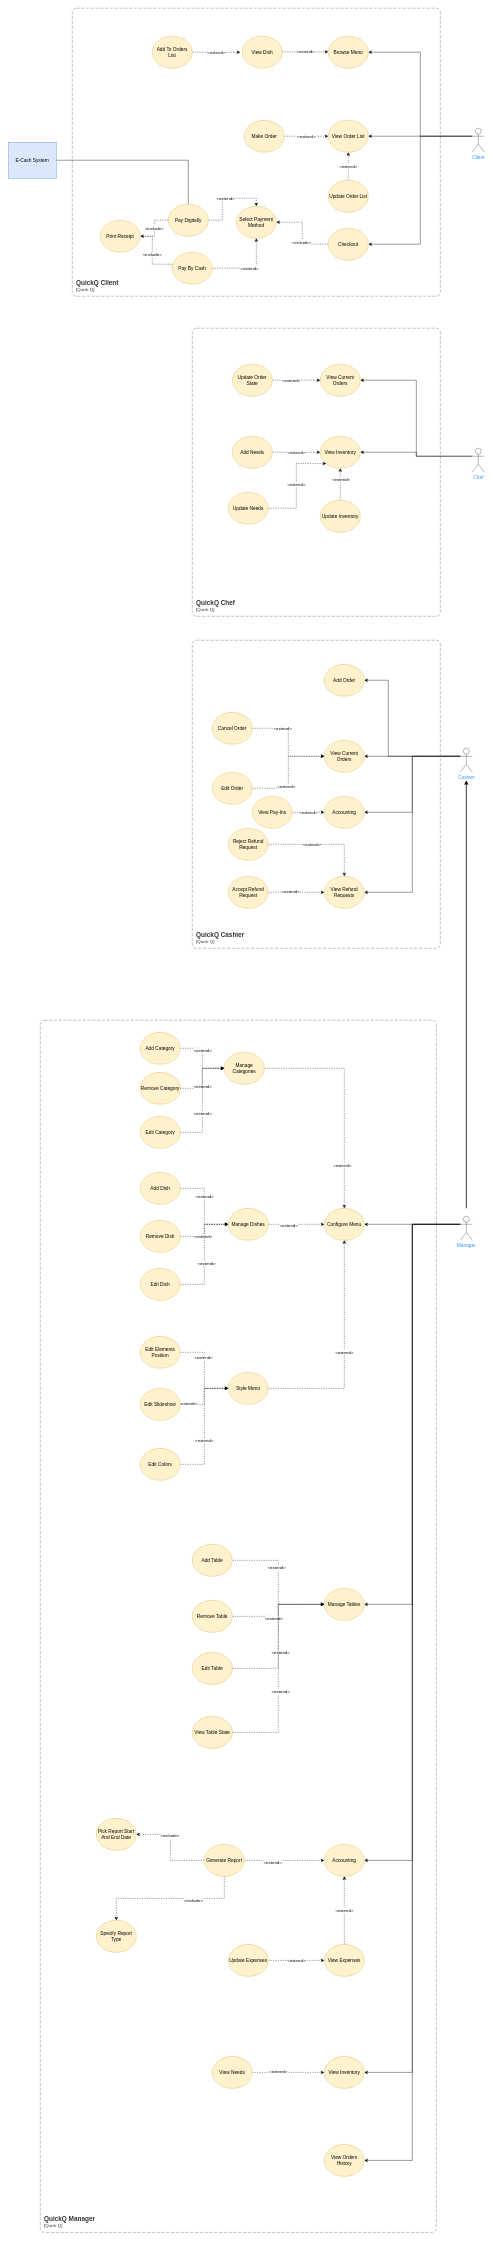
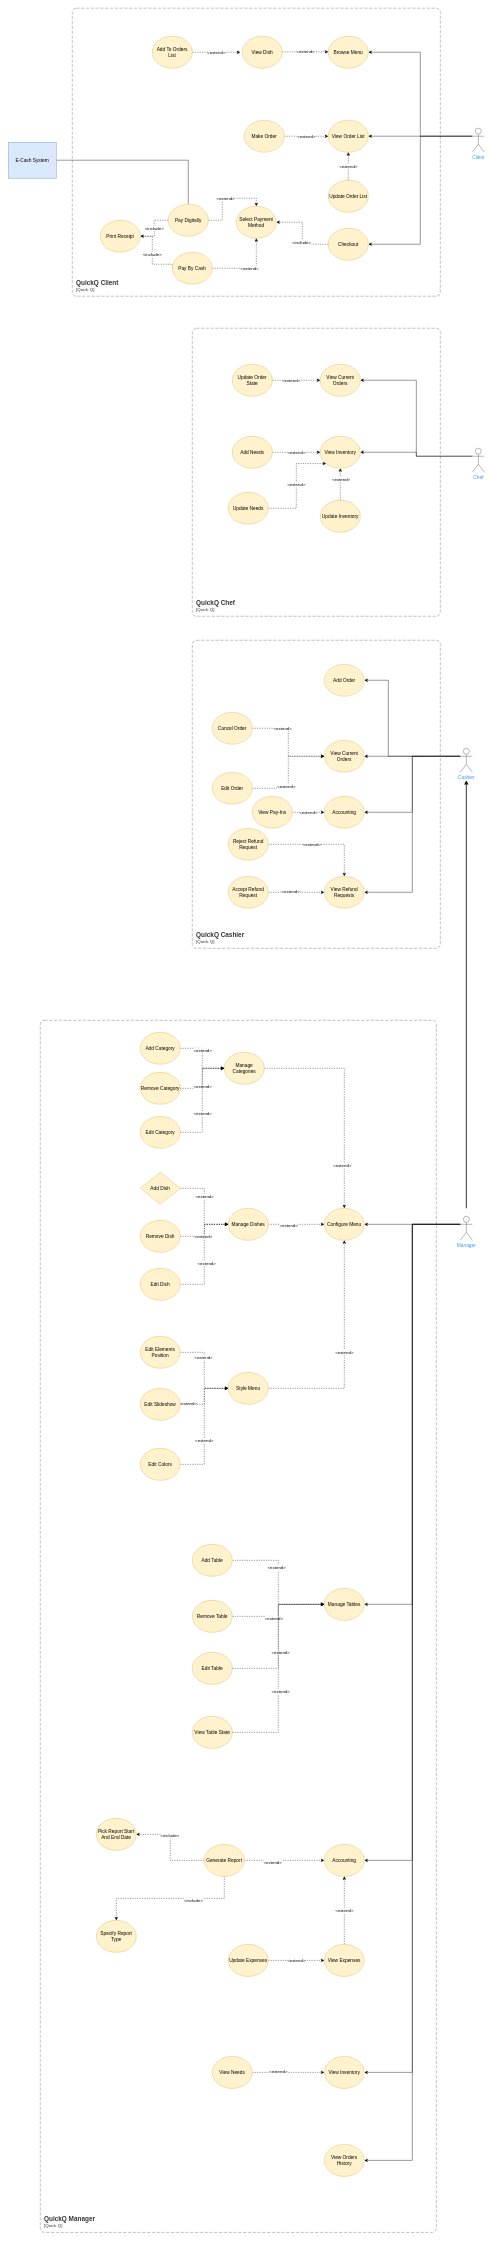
(160, 1188) -> (160, 1188)
